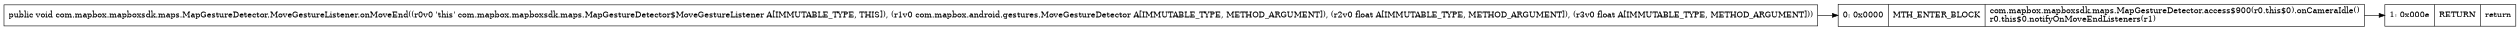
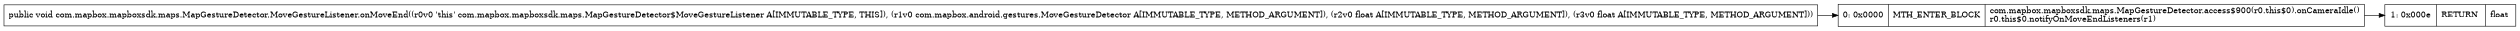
(2498, 15) -> (2499, 15)
